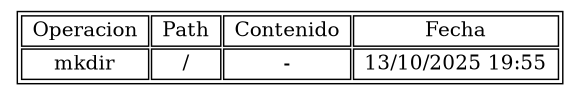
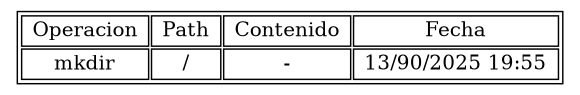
(456, 63) -> (456, 63)
